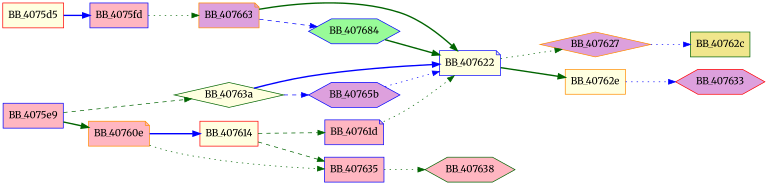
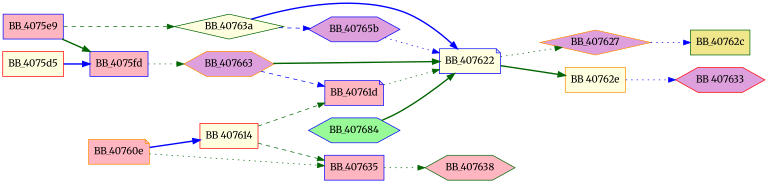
(229, 15) -> (229, 64)
(285, 22) -> (289, 78)
(72, 124) -> (73, 44)
